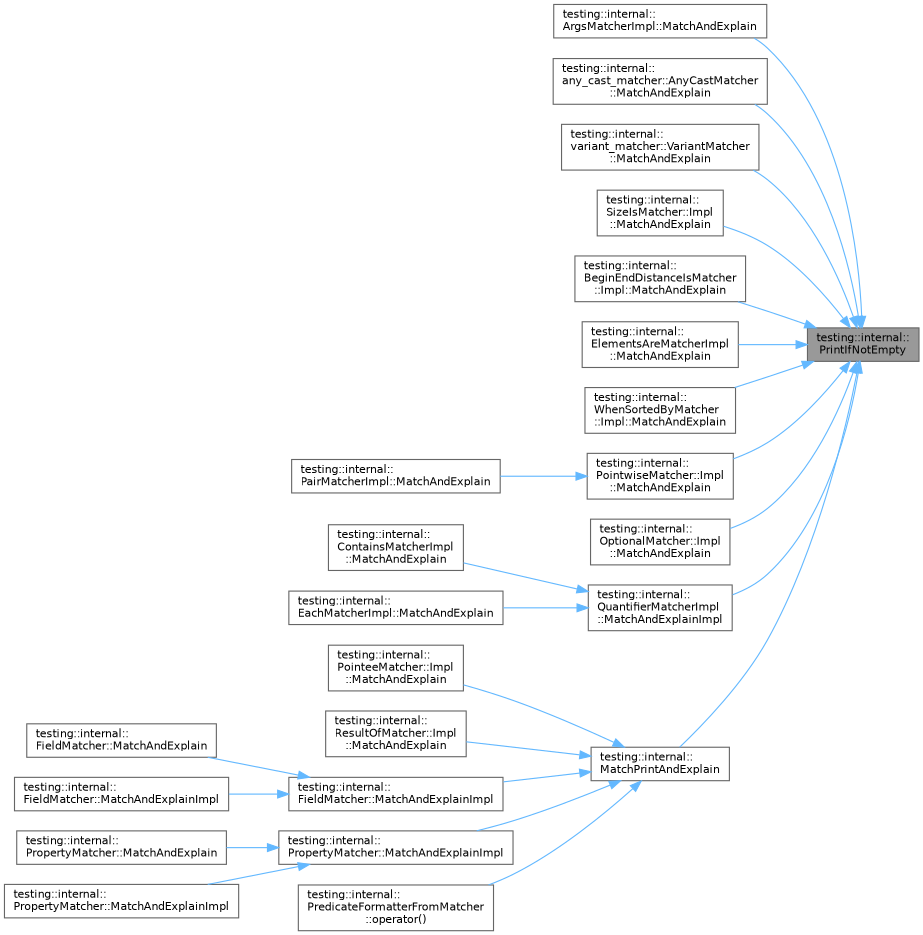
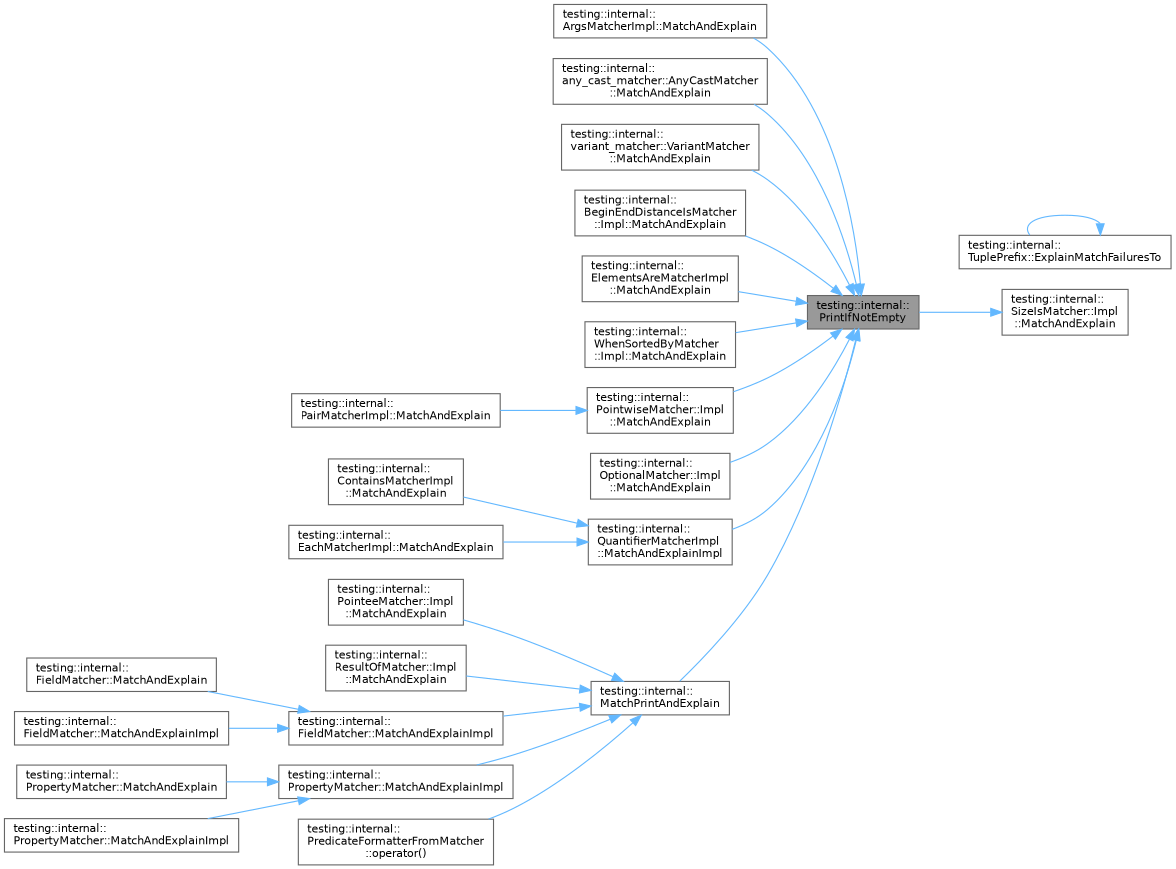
none -> (1065, 252)
(791, 263) -> (955, 312)
